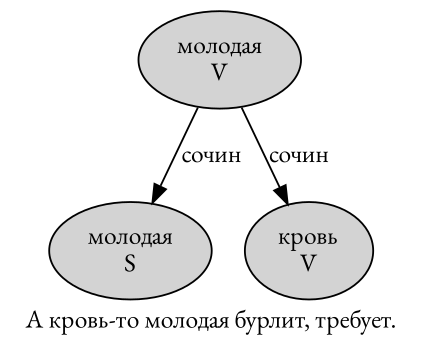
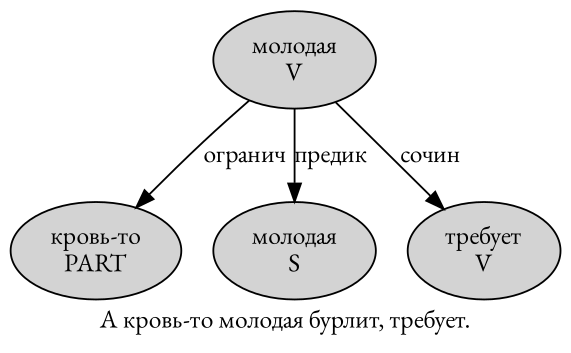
(212, 155) -> (331, 155)
none -> (96, 251)
(309, 251) -> (484, 251)
